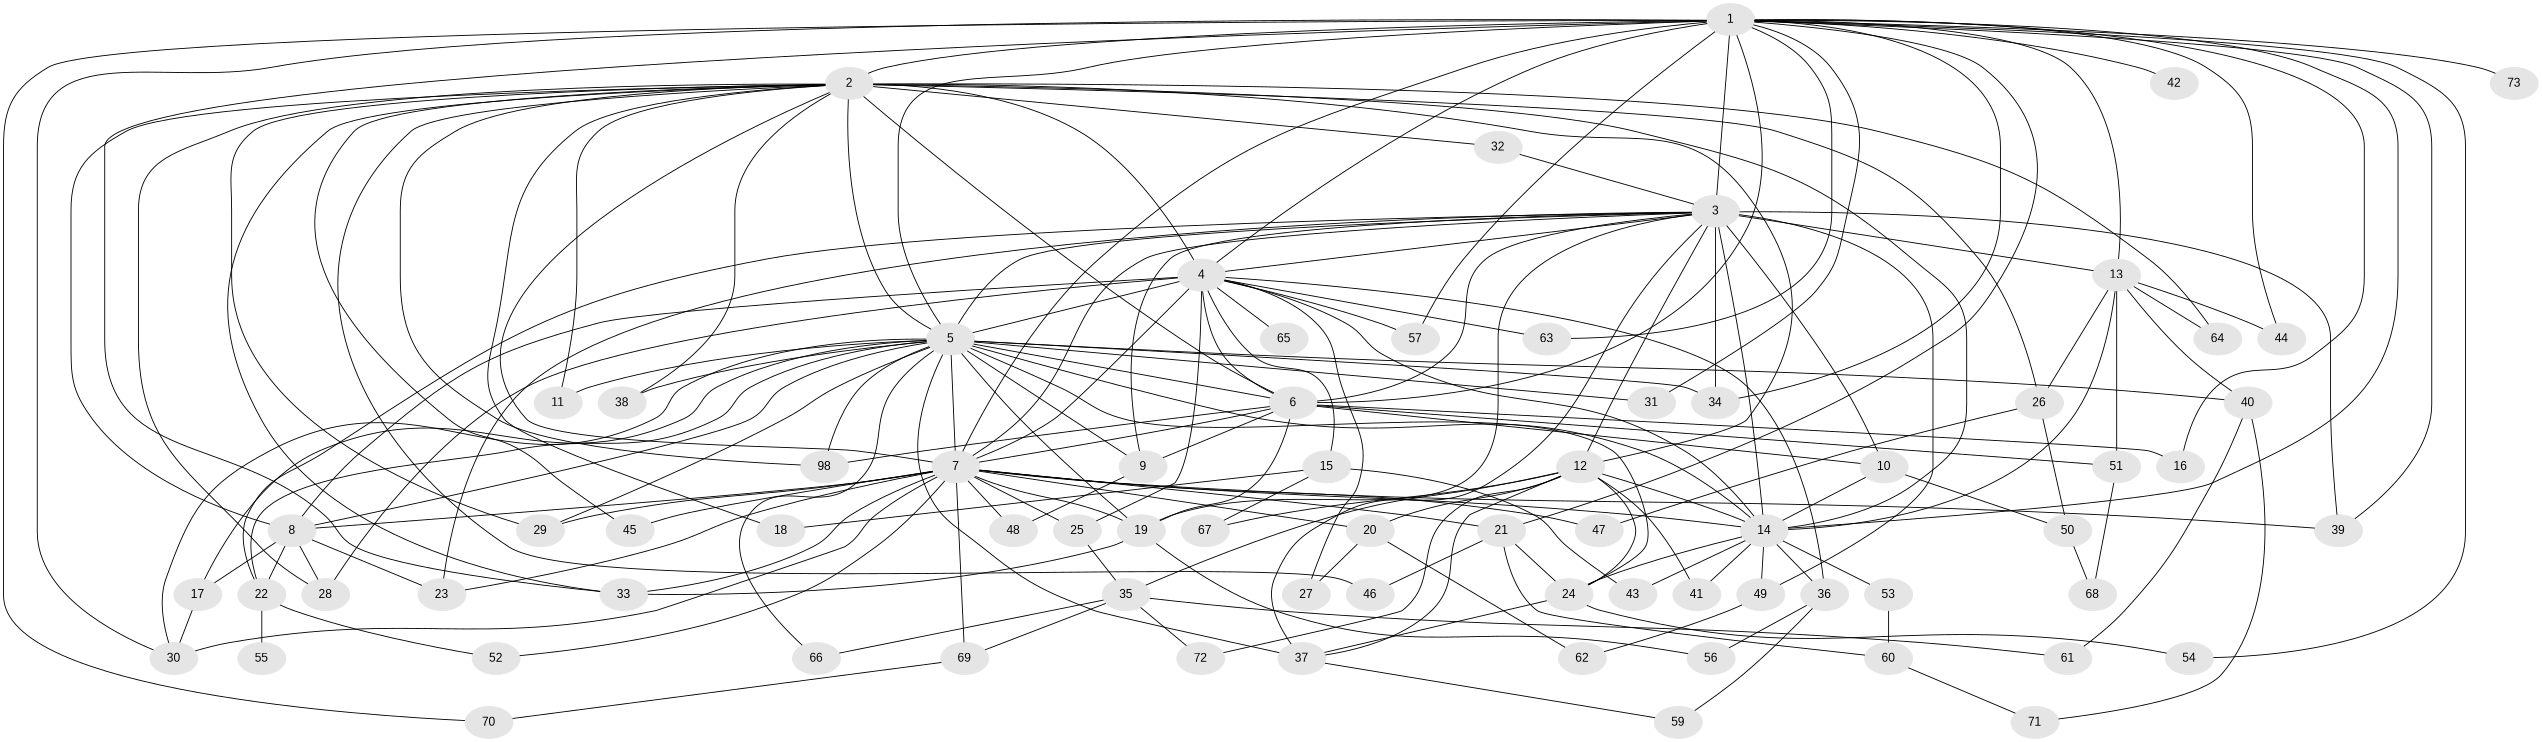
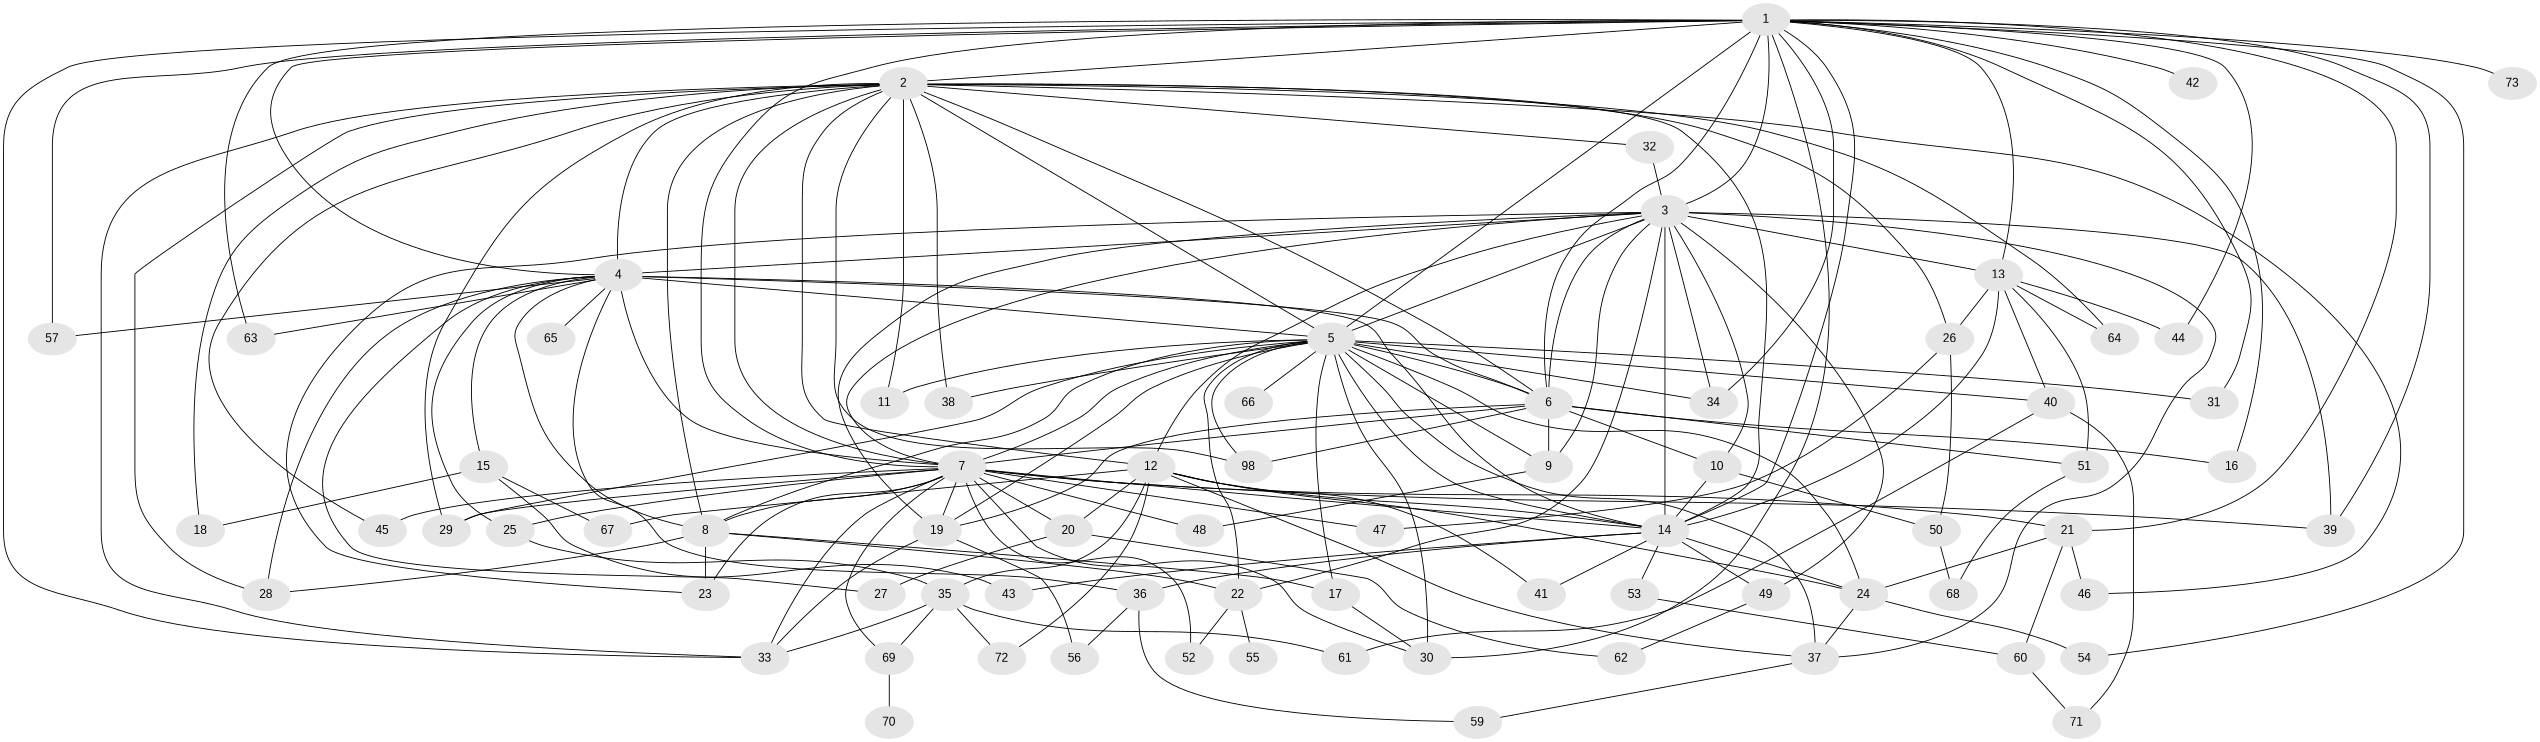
(356, 40) -> none
(971, 627) -> (854, 632)
